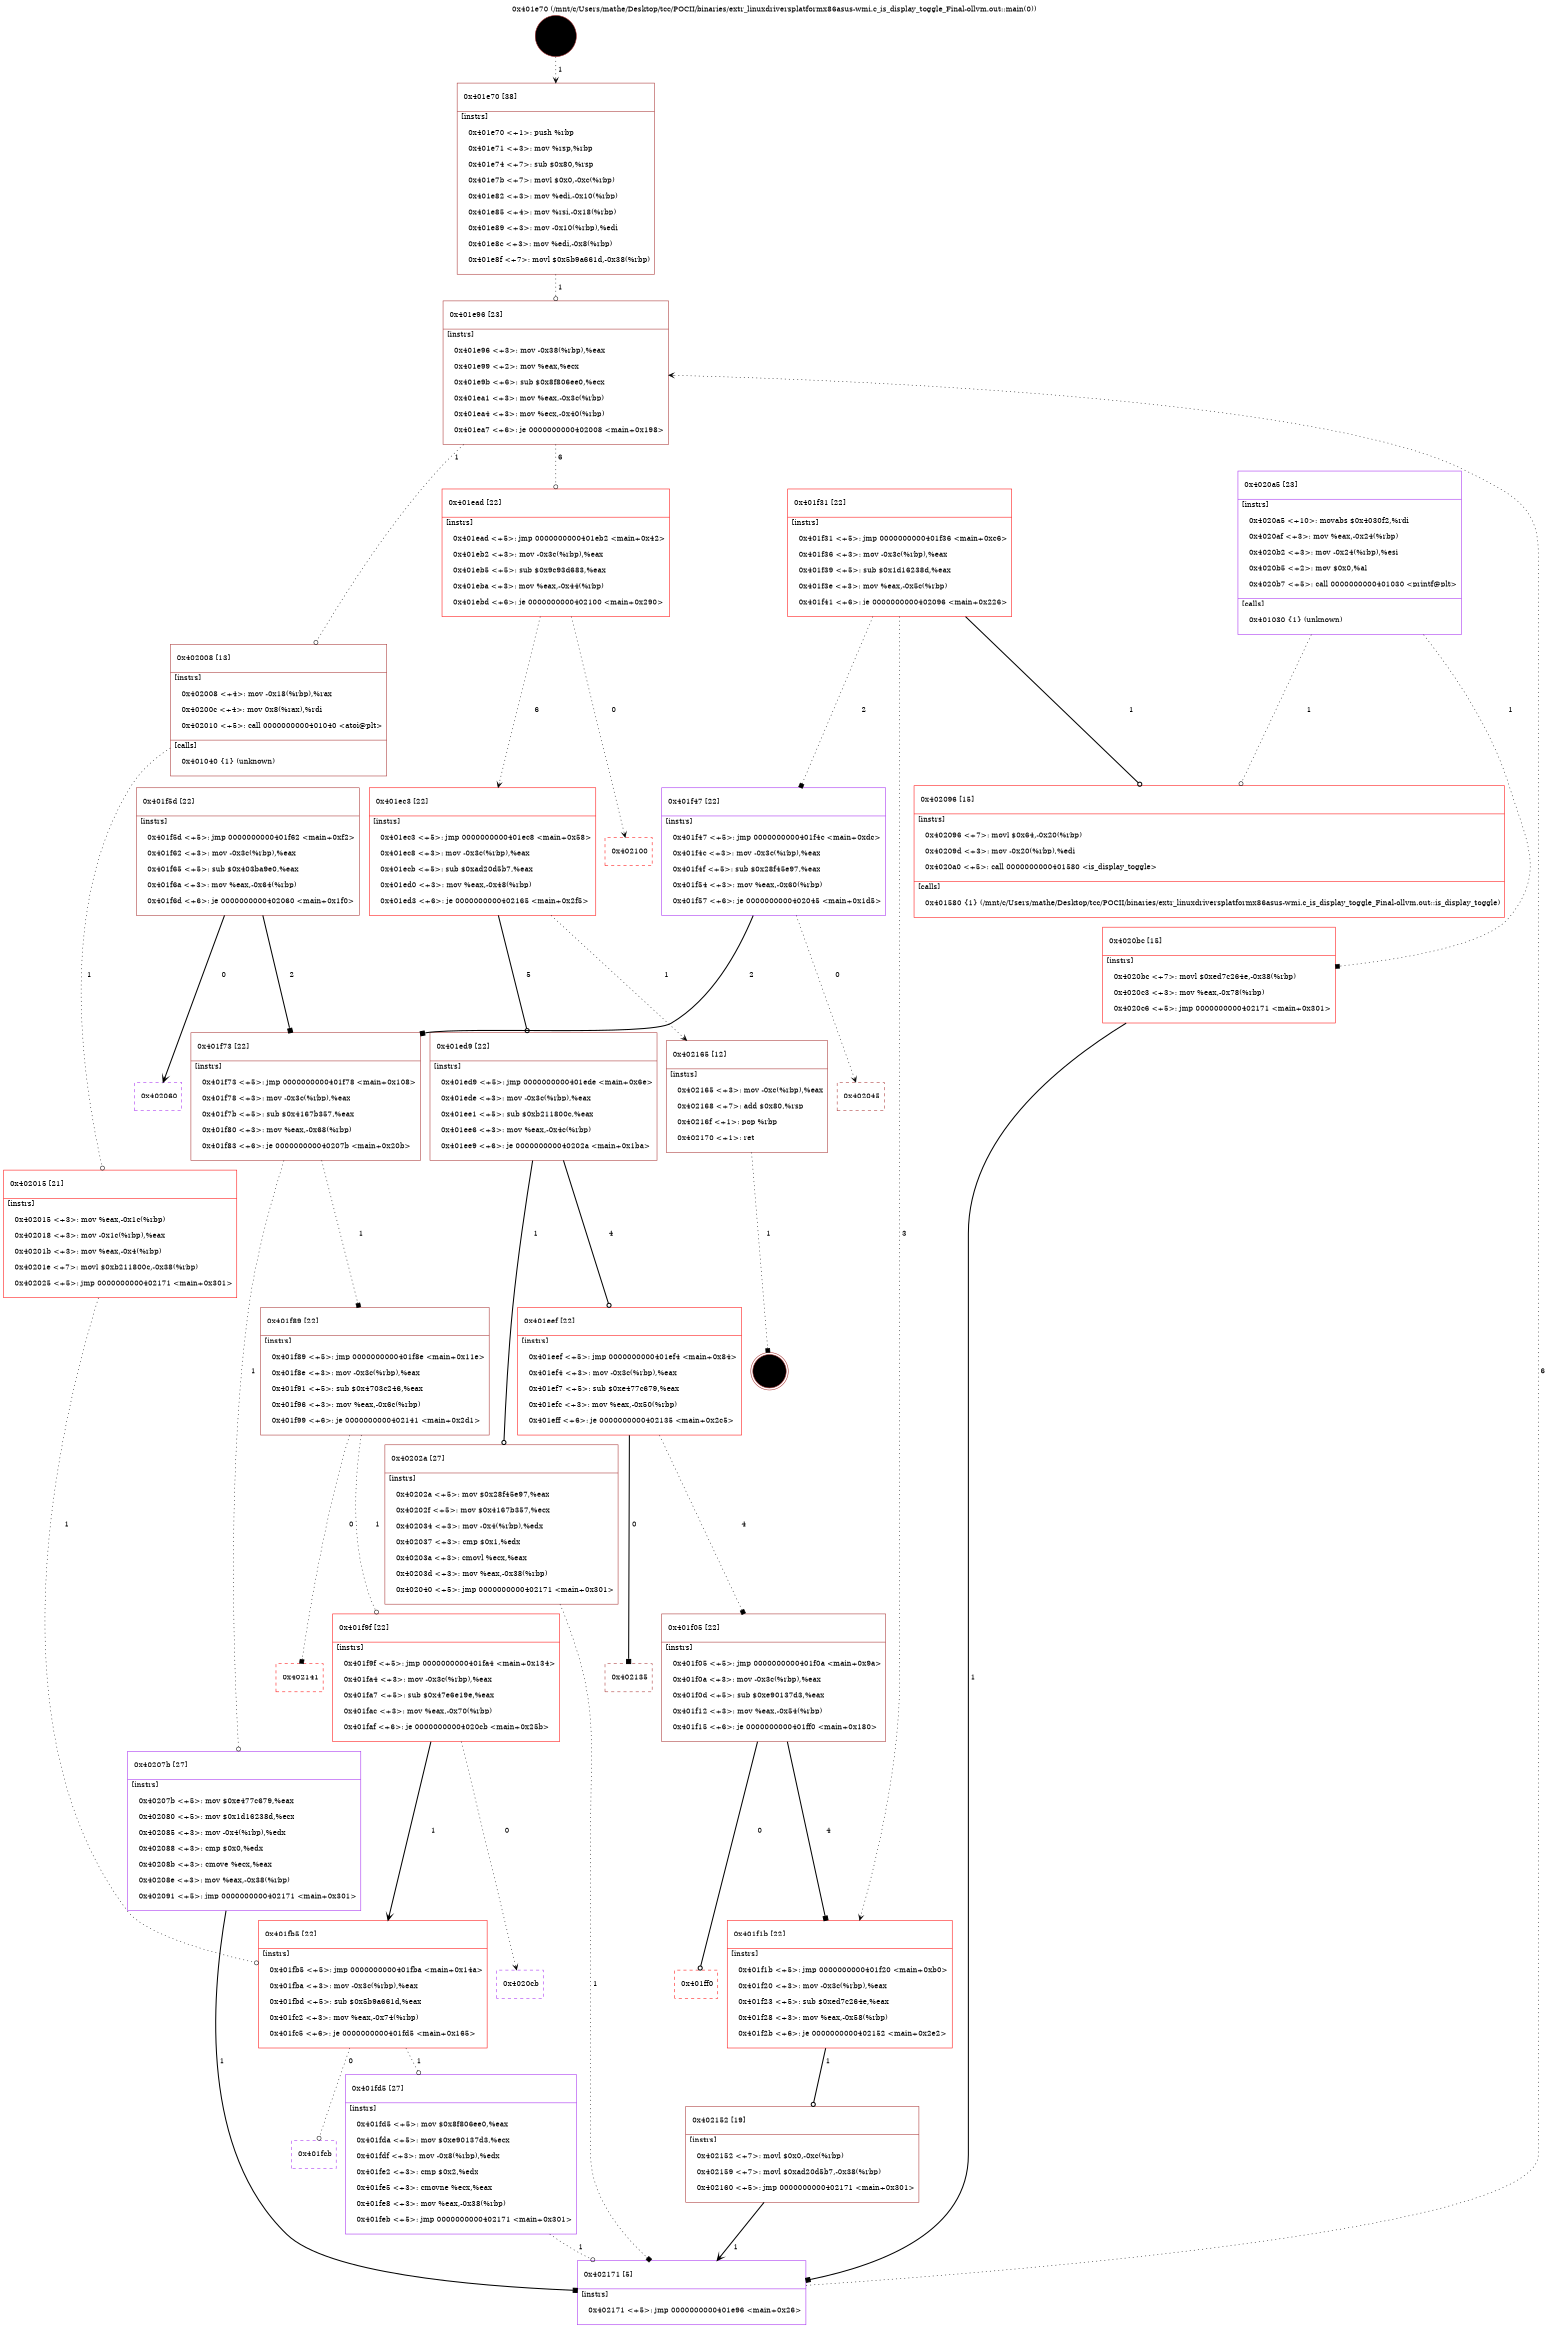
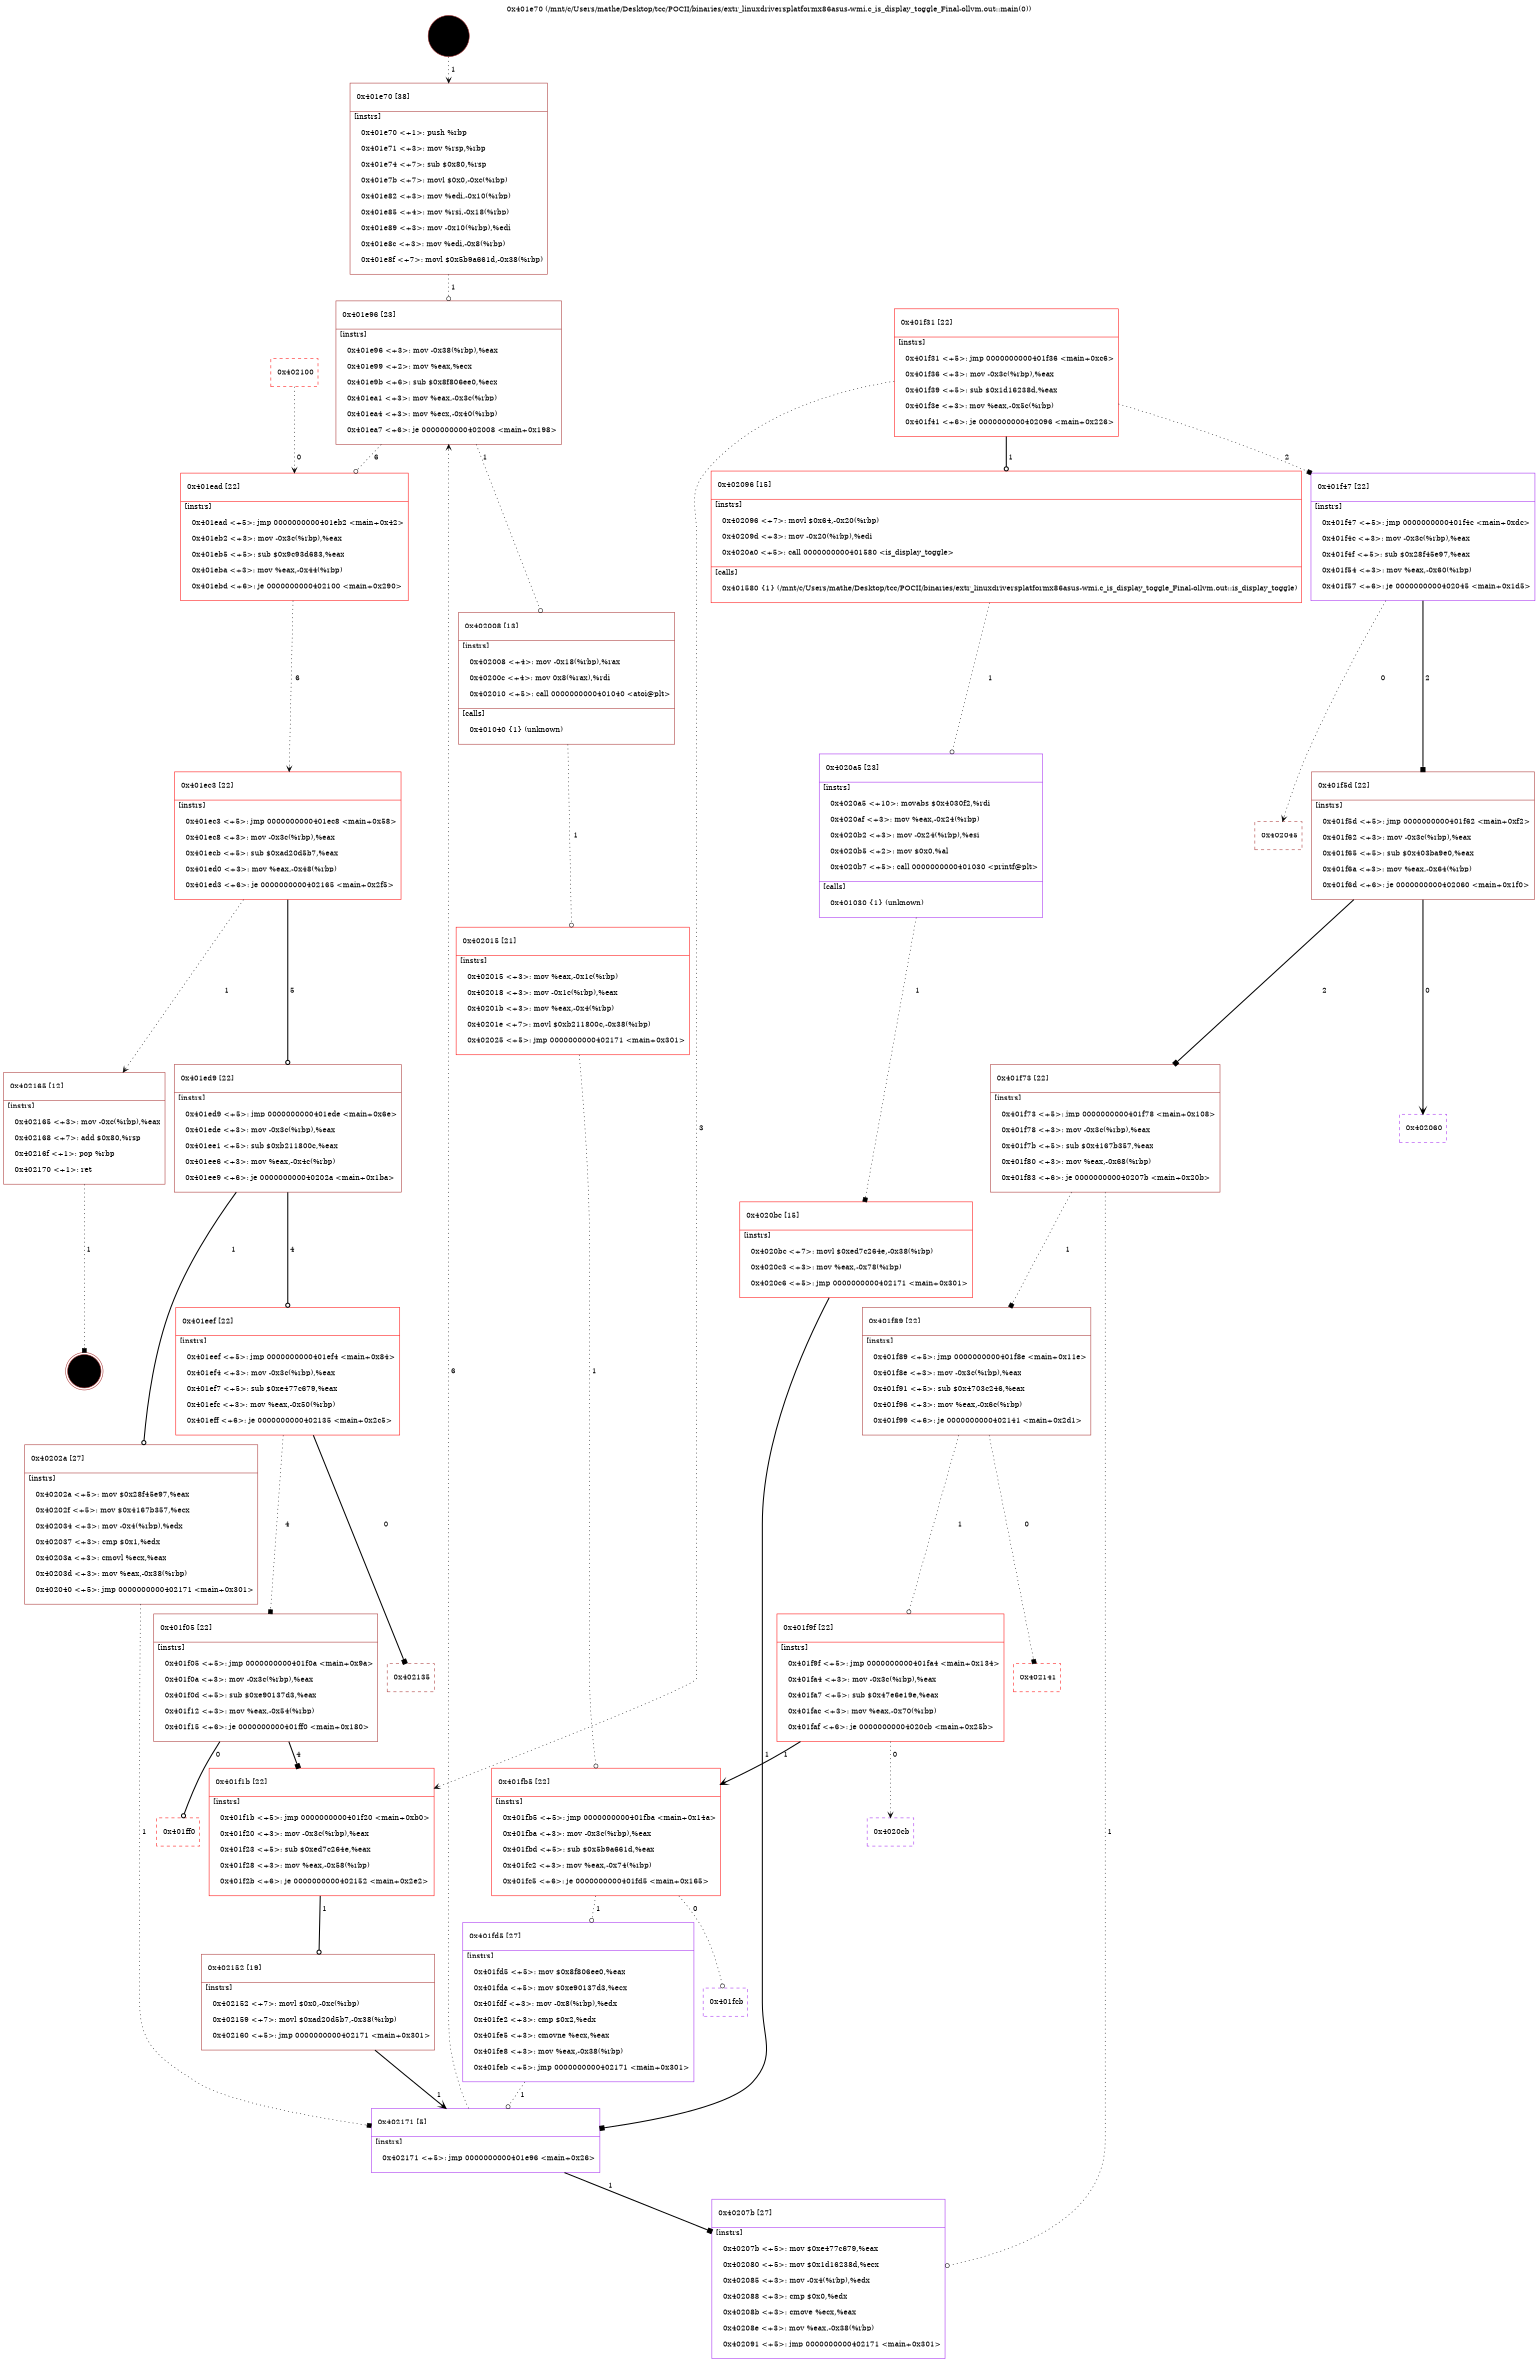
(1277, 708) -> (971, 676)
(598, 725) -> (294, 427)
(617, 1030) -> (1423, 684)
(272, 2216) -> (636, 2201)
